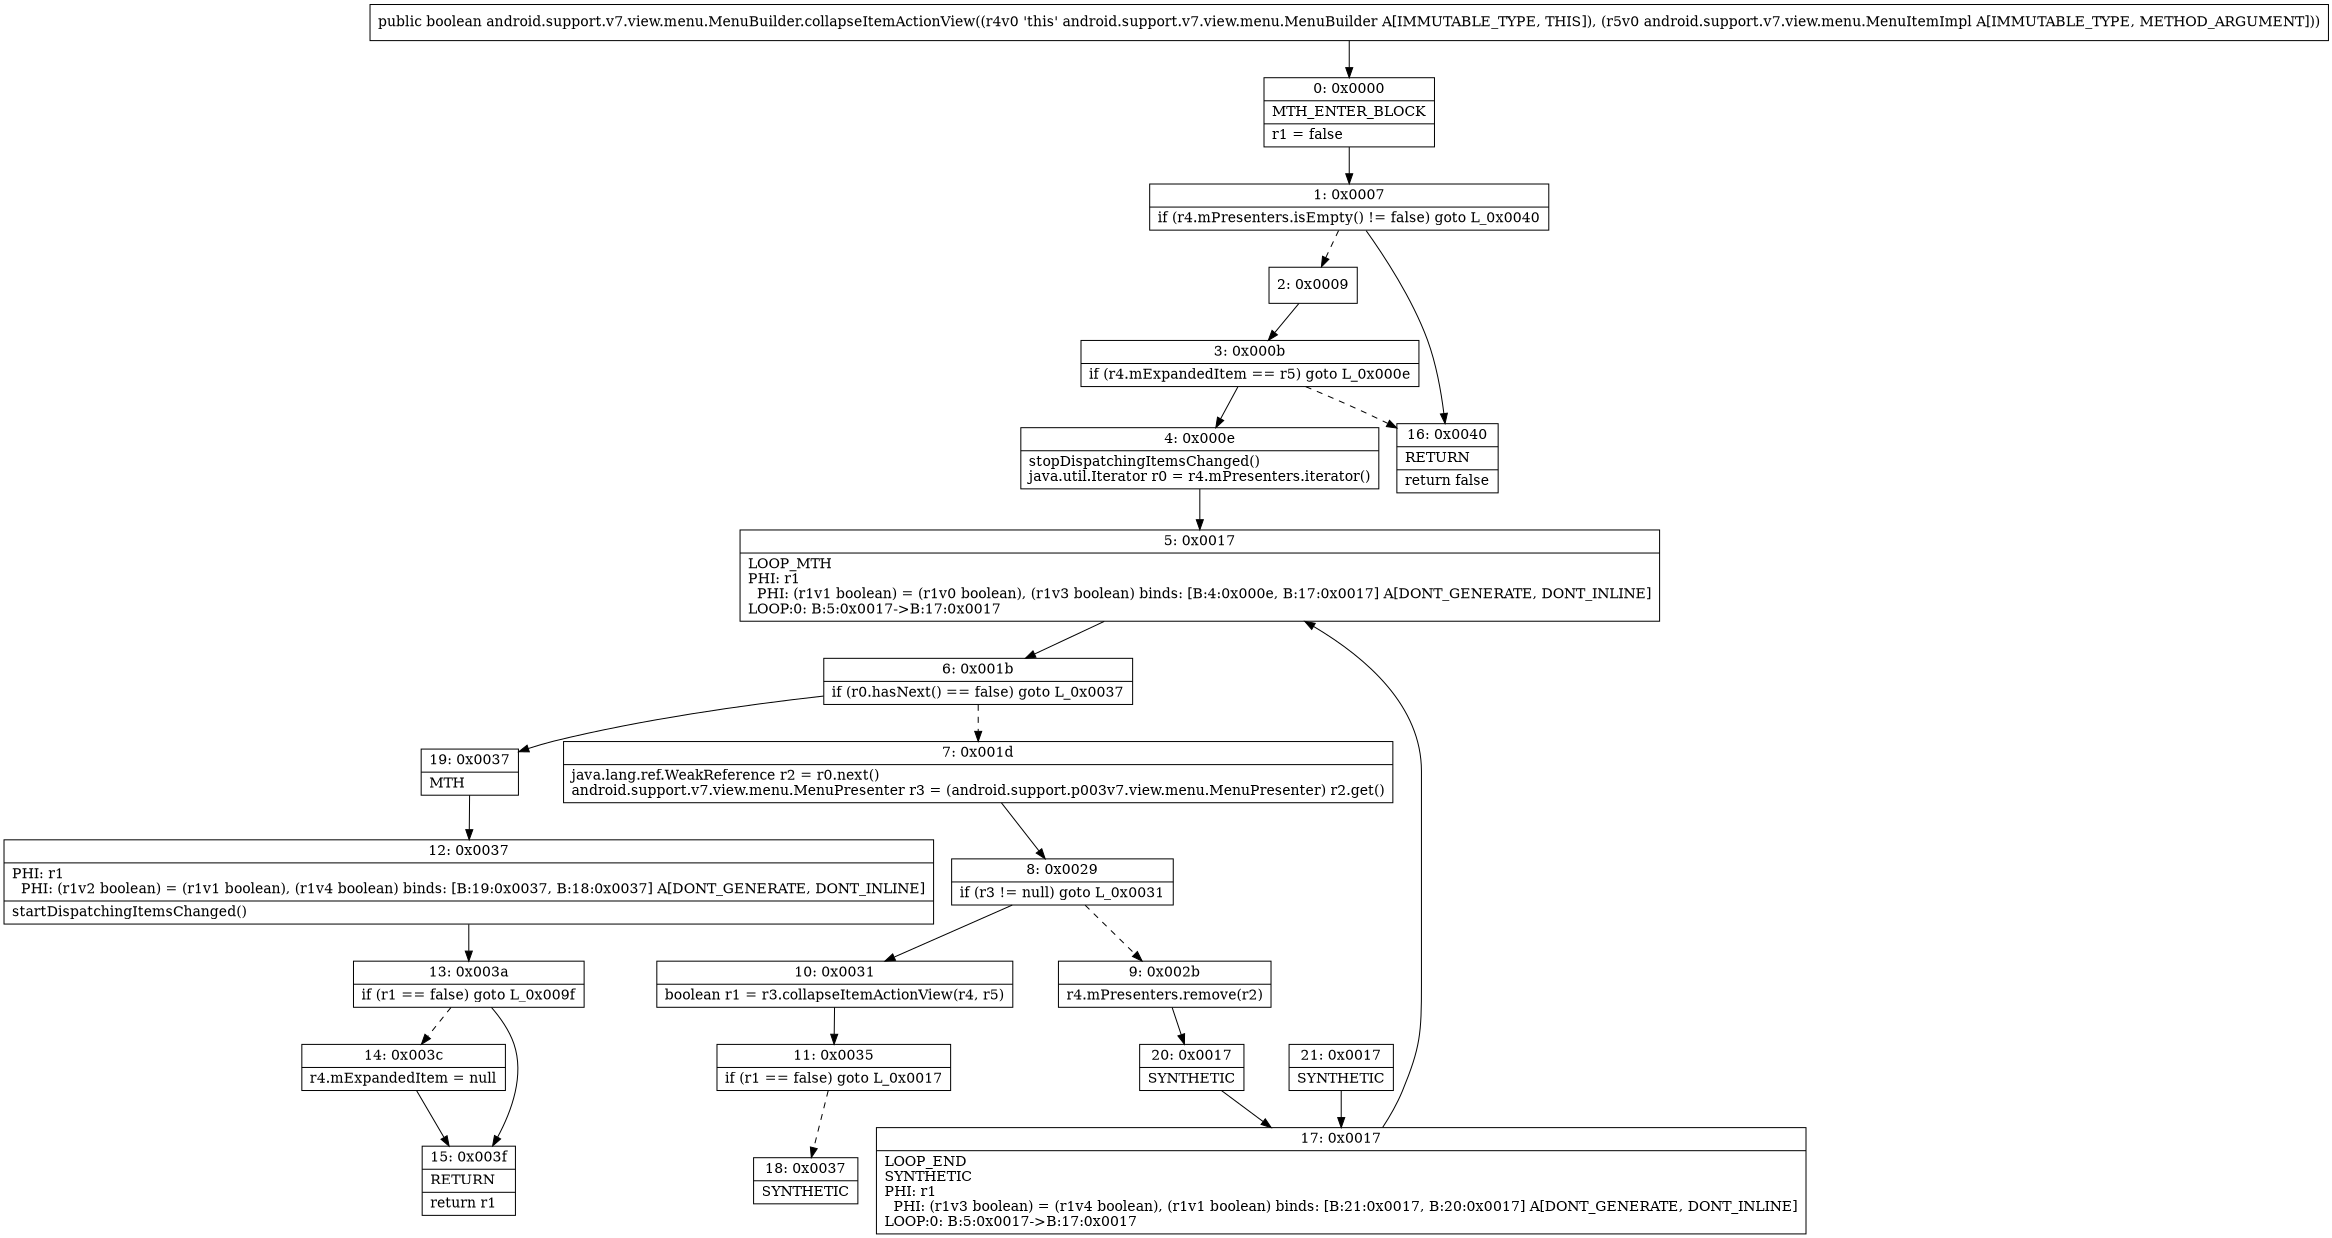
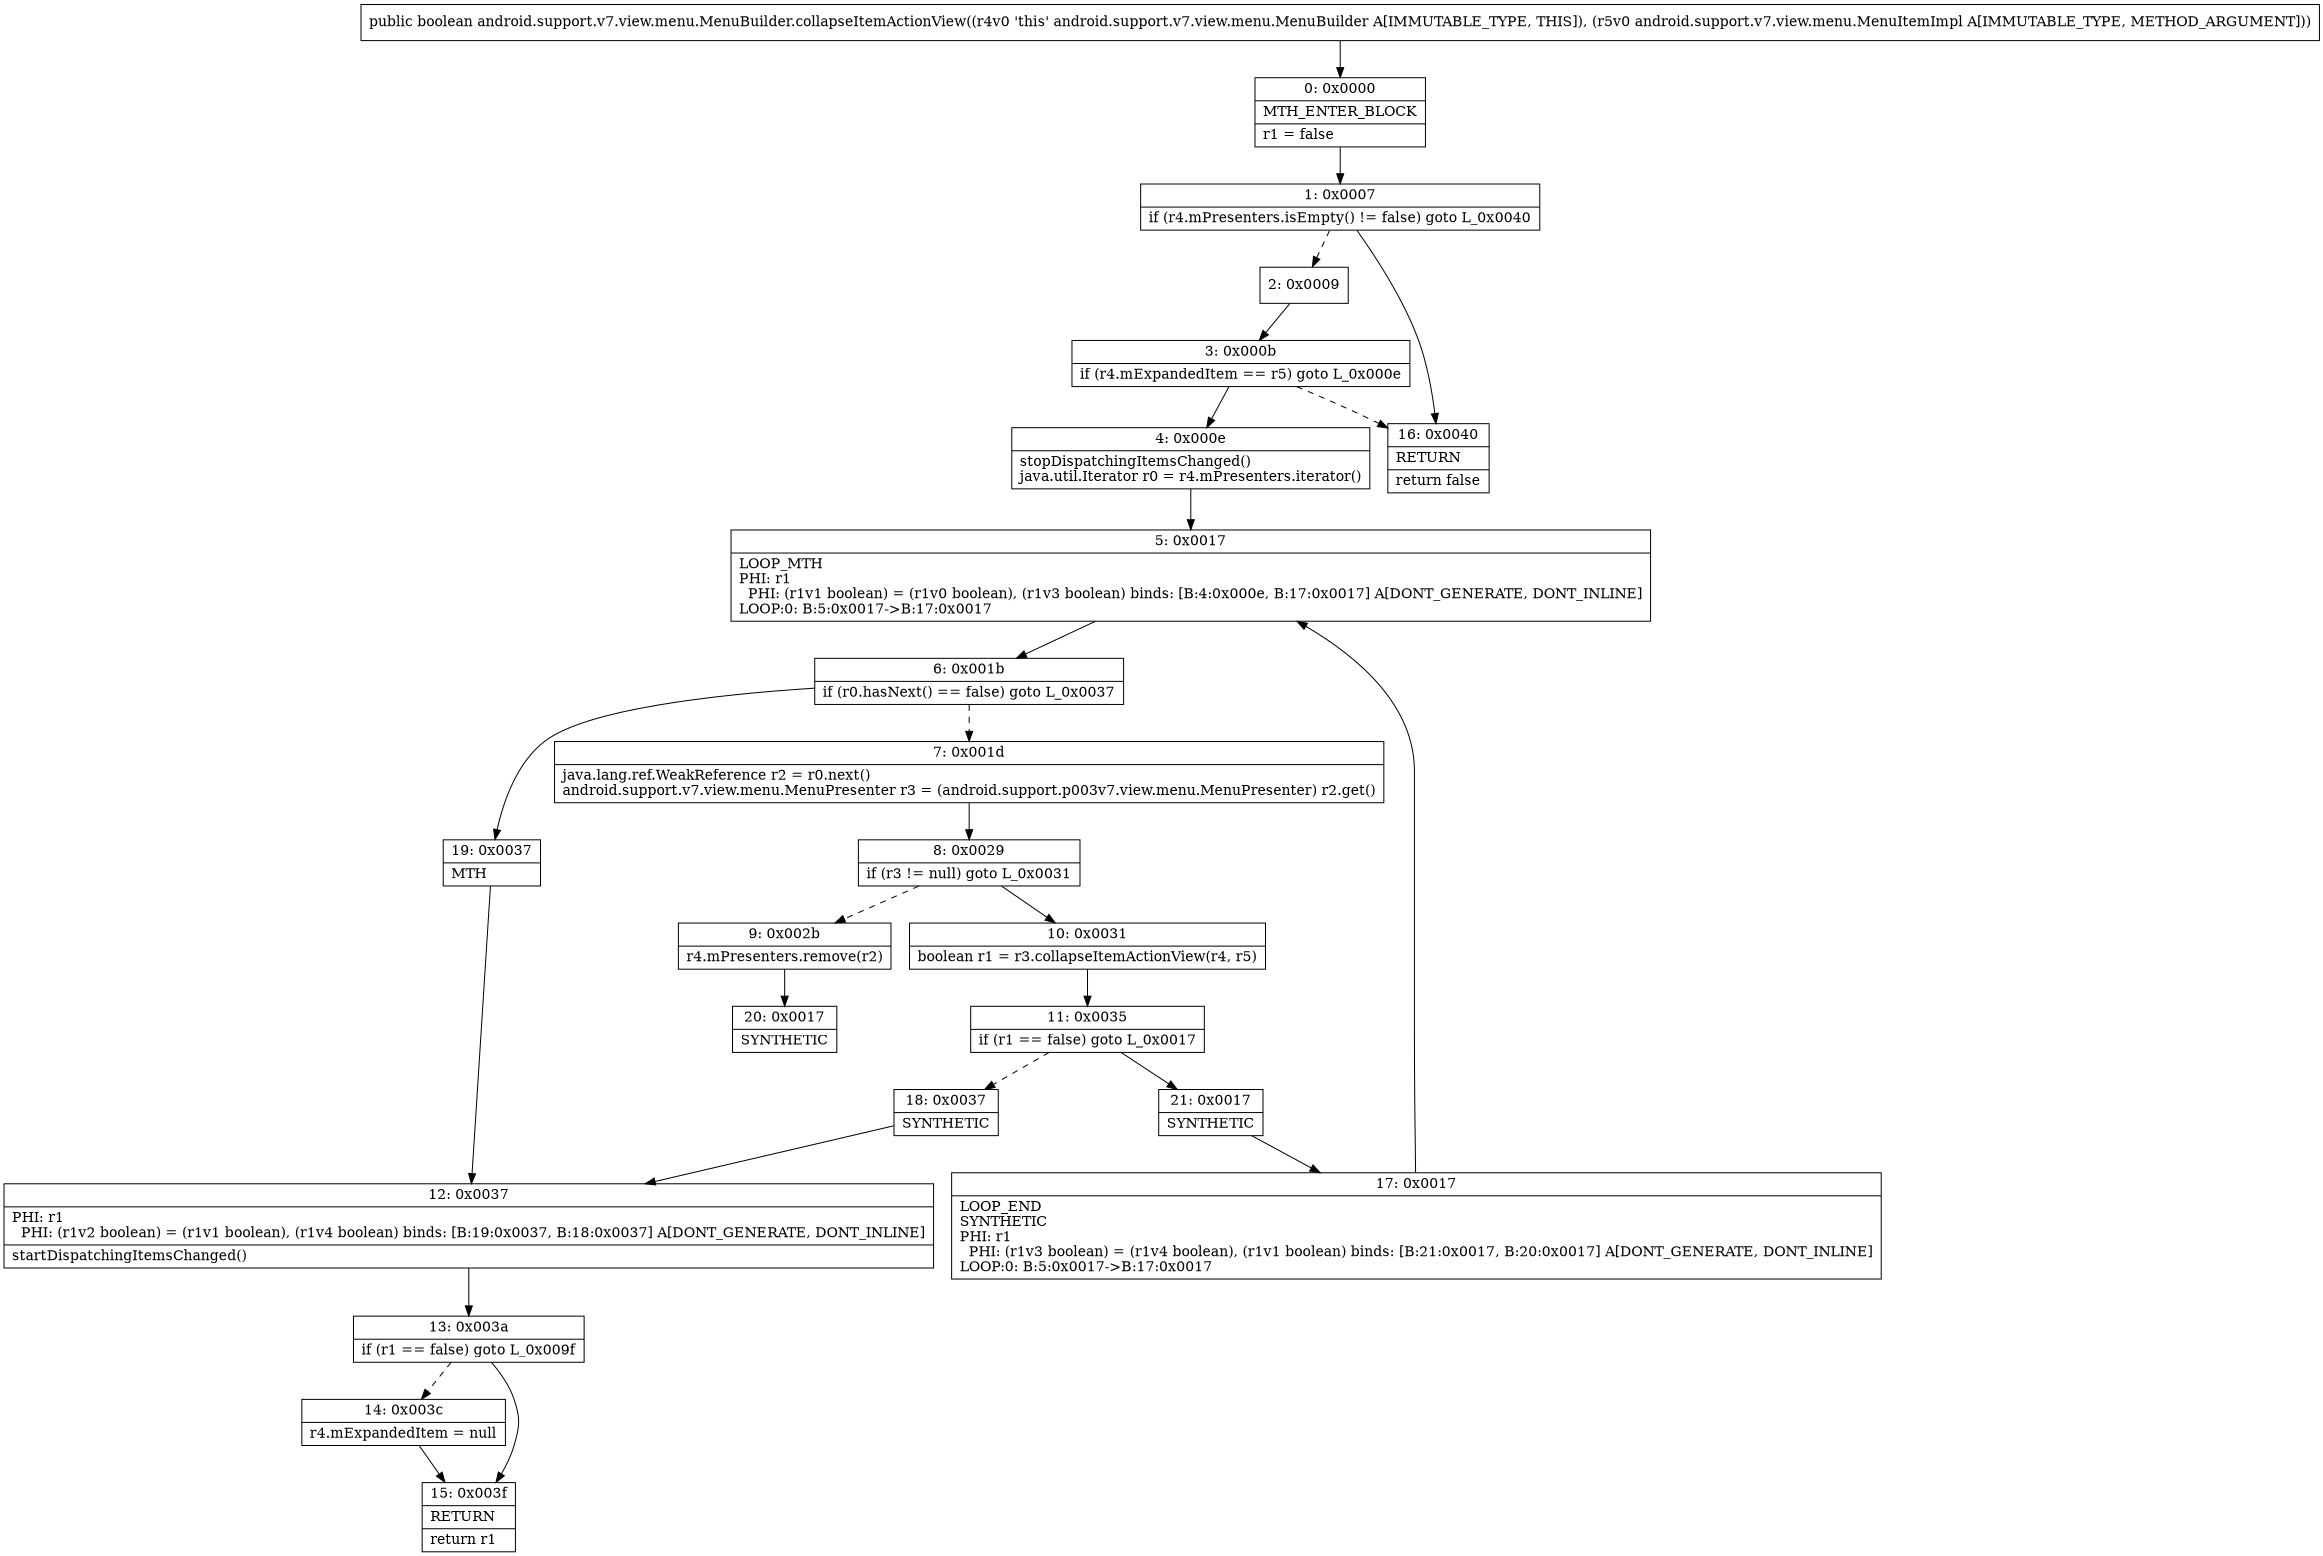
none -> (1145, 1068)
(1242, 1106) -> none
none -> (774, 1154)
